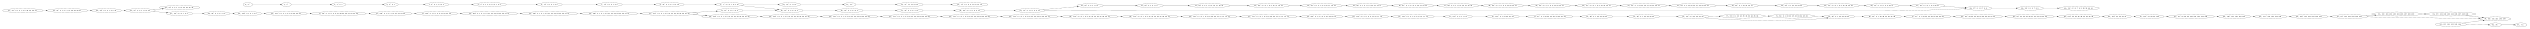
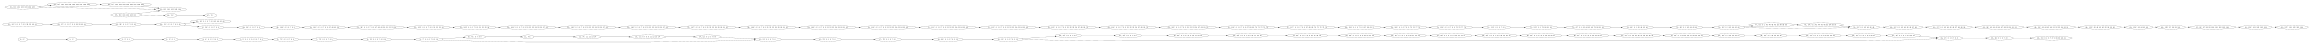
(704, 12) -> (680, 37)
(2309, 17) -> none
